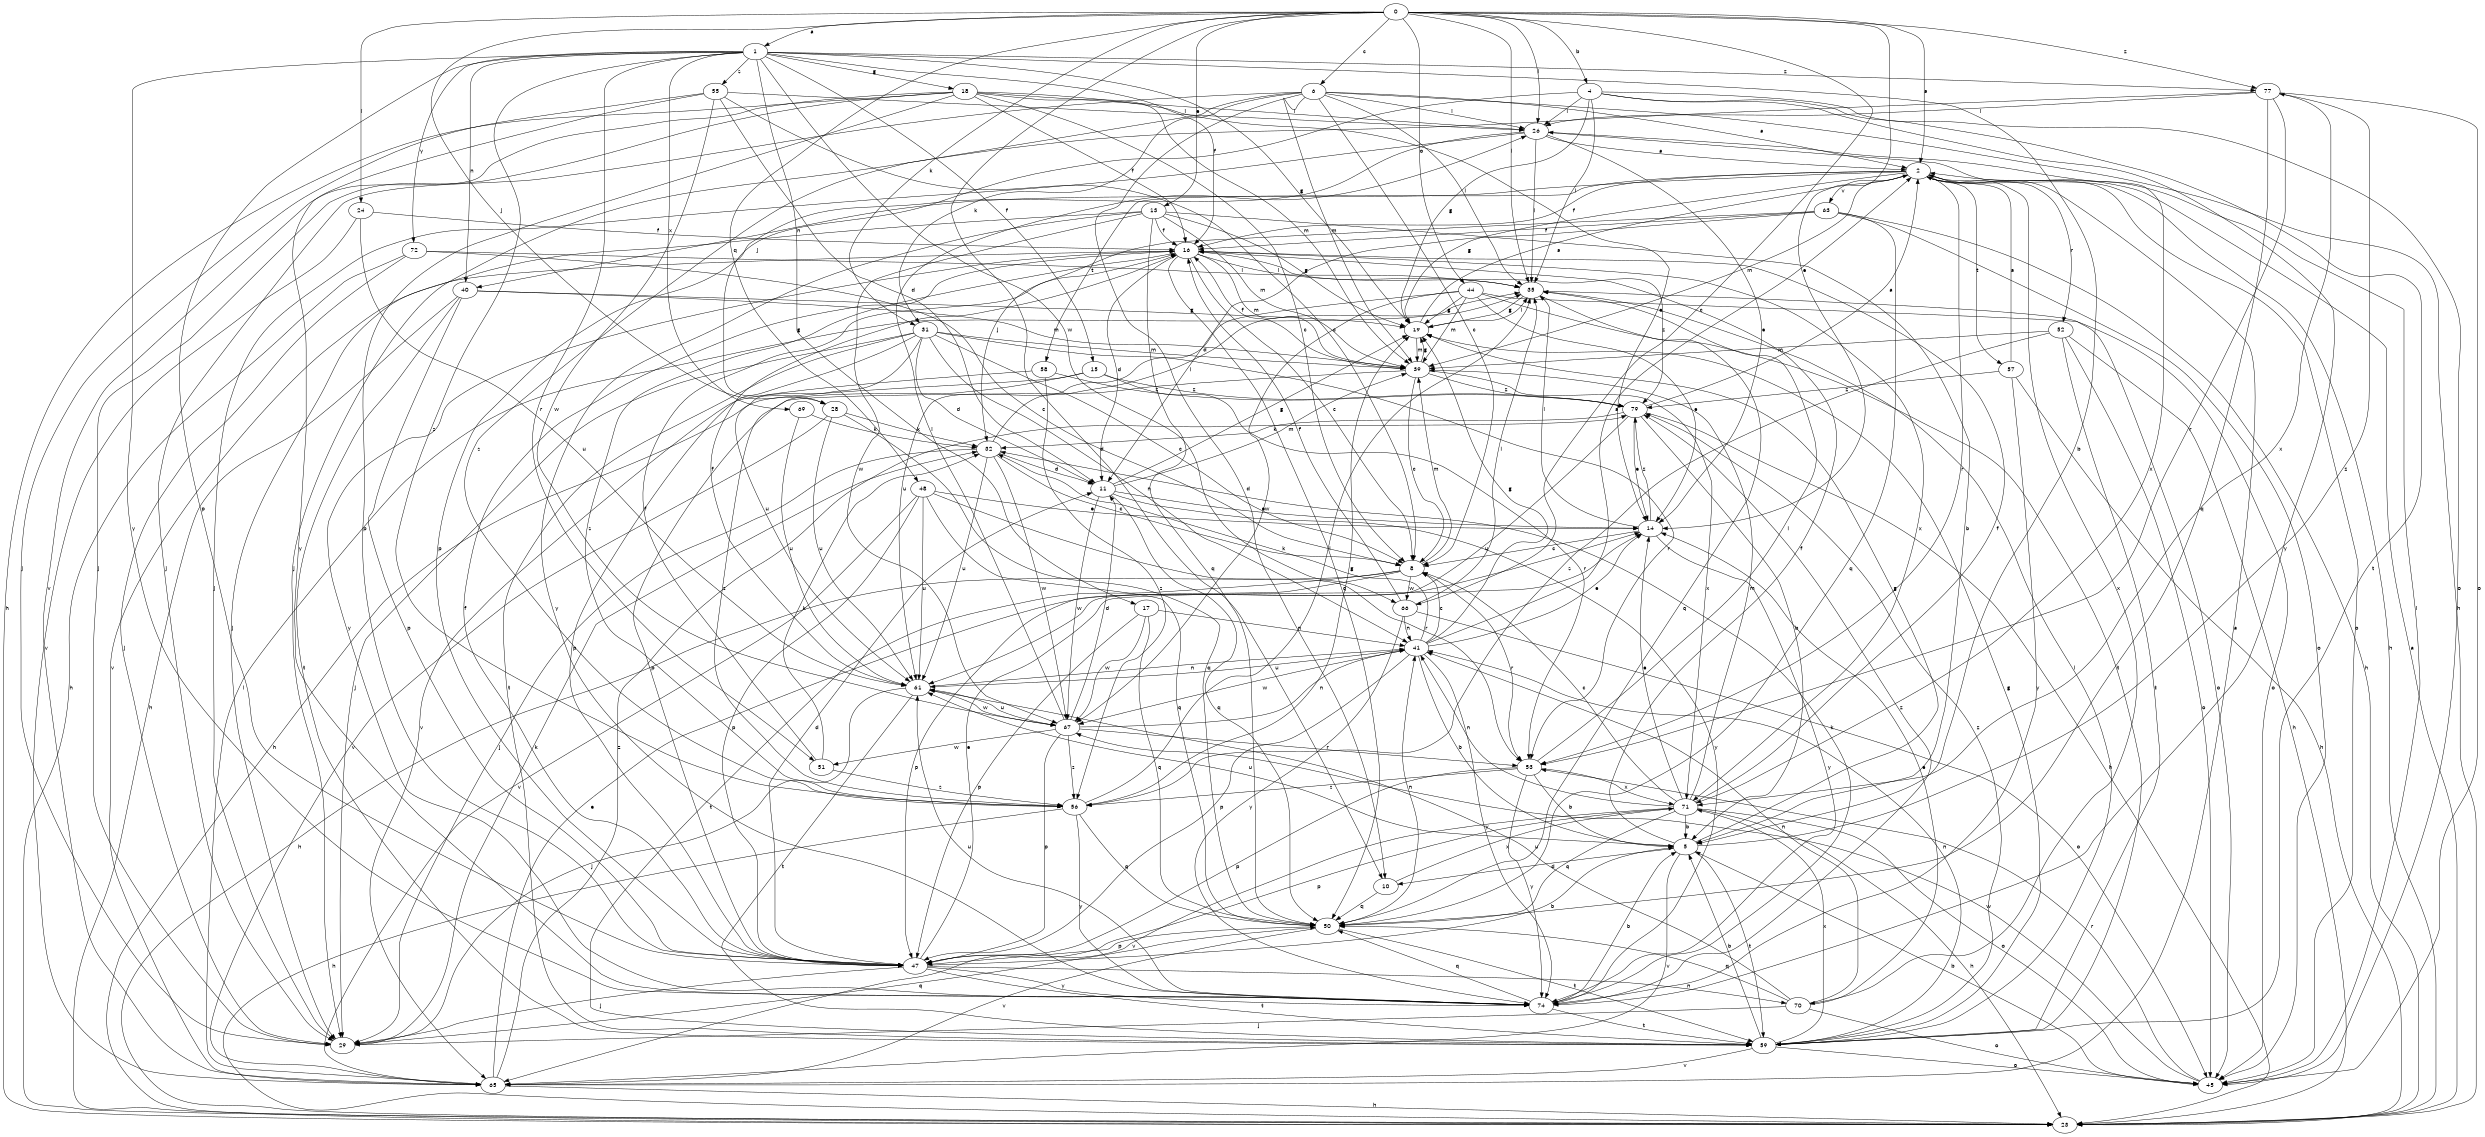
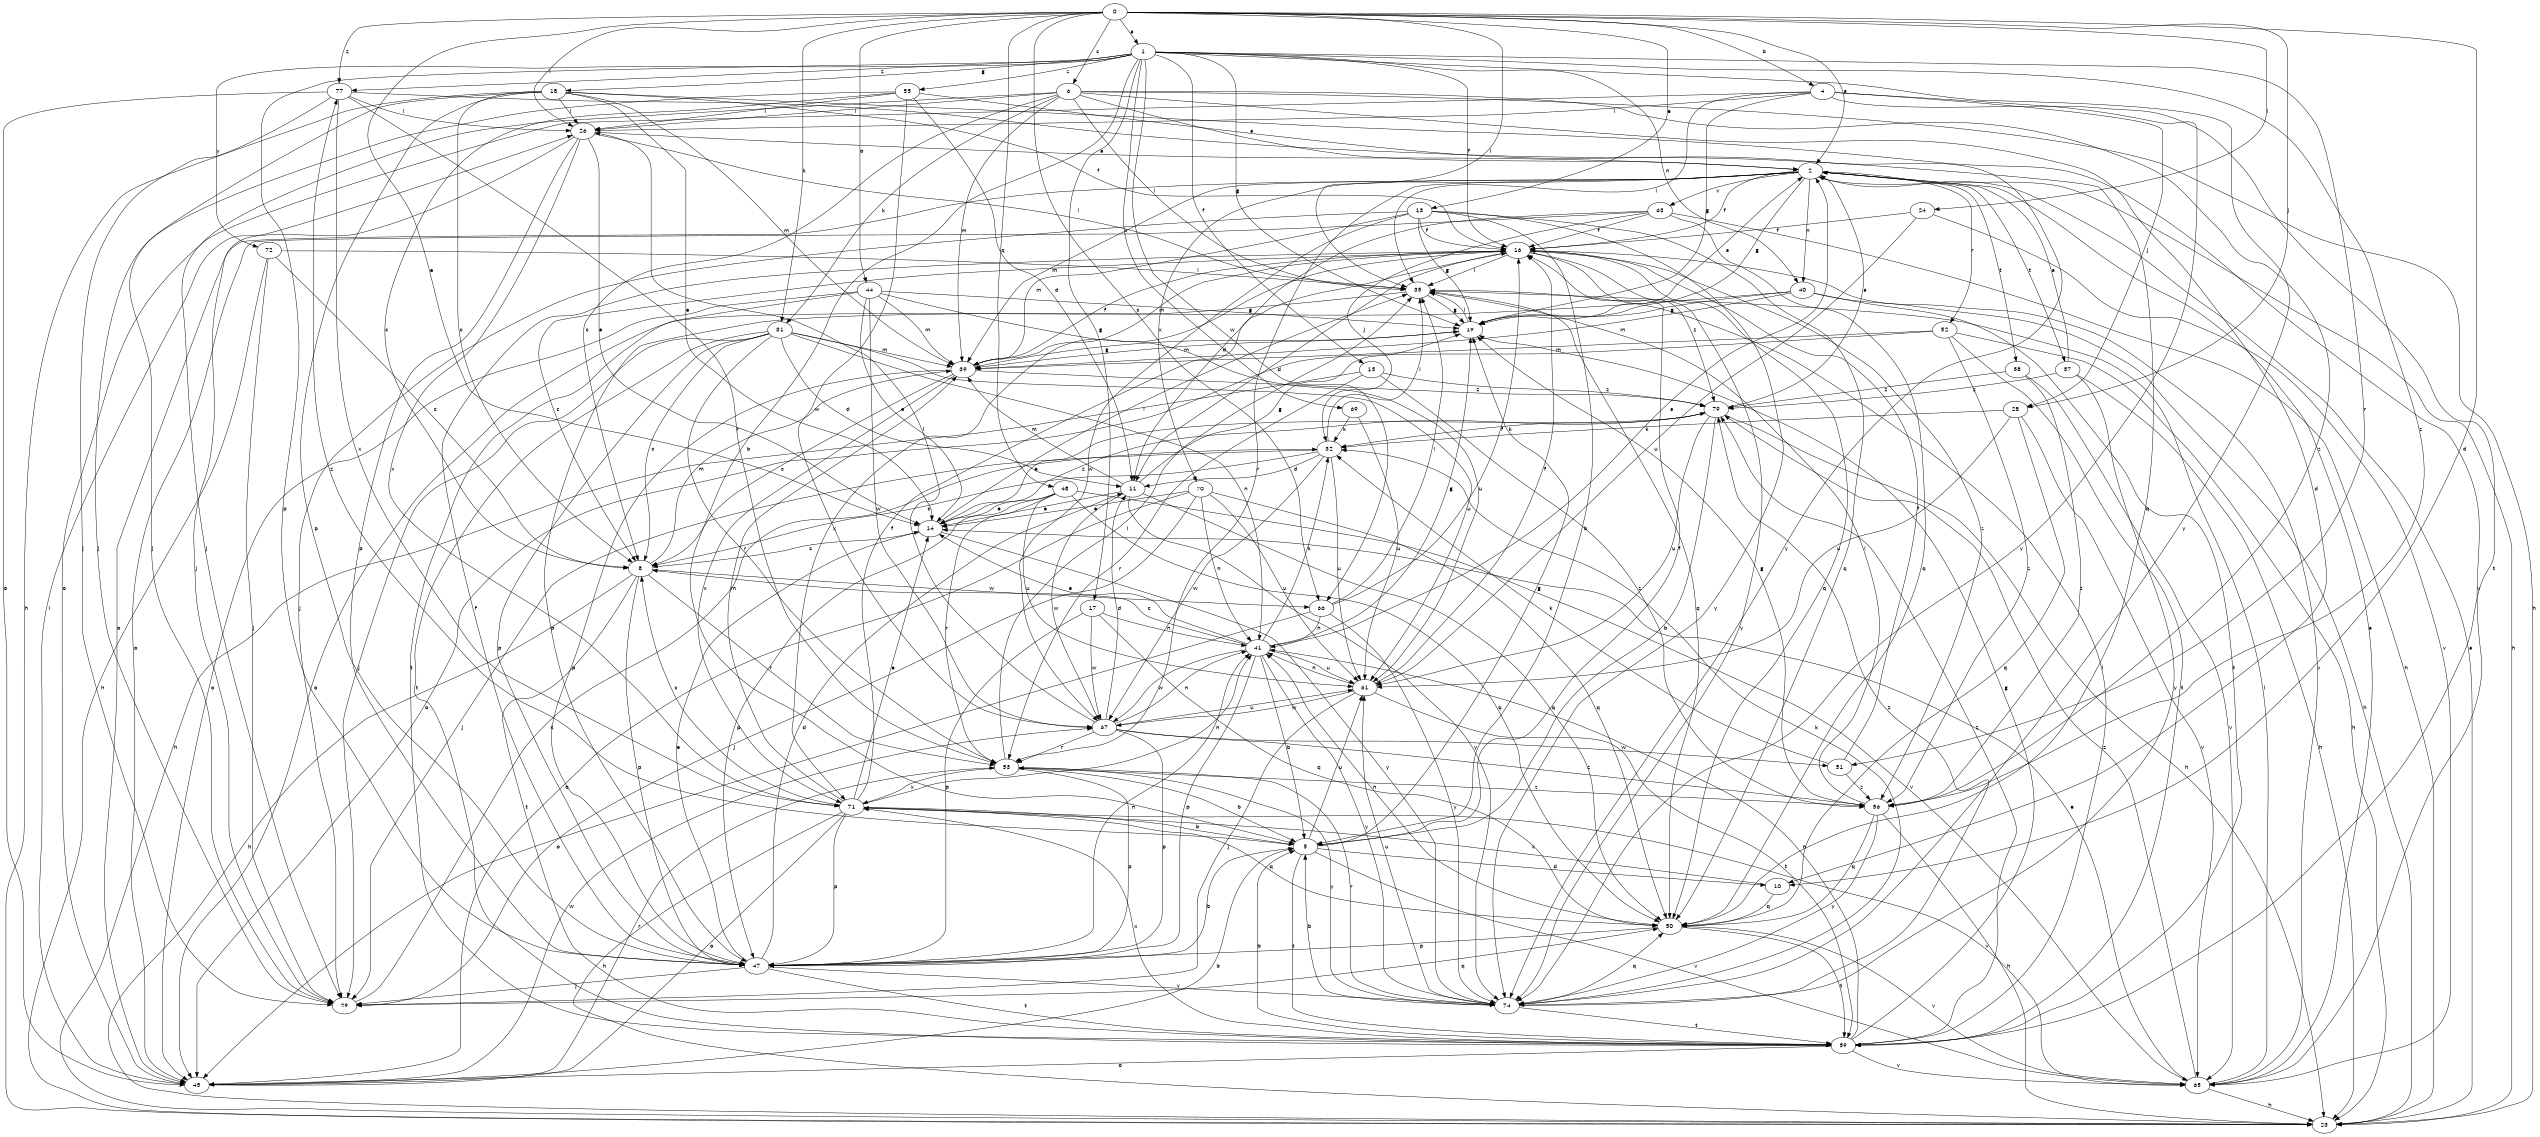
none -> (1335, 828)
(1334, 974) -> (1093, 927)
